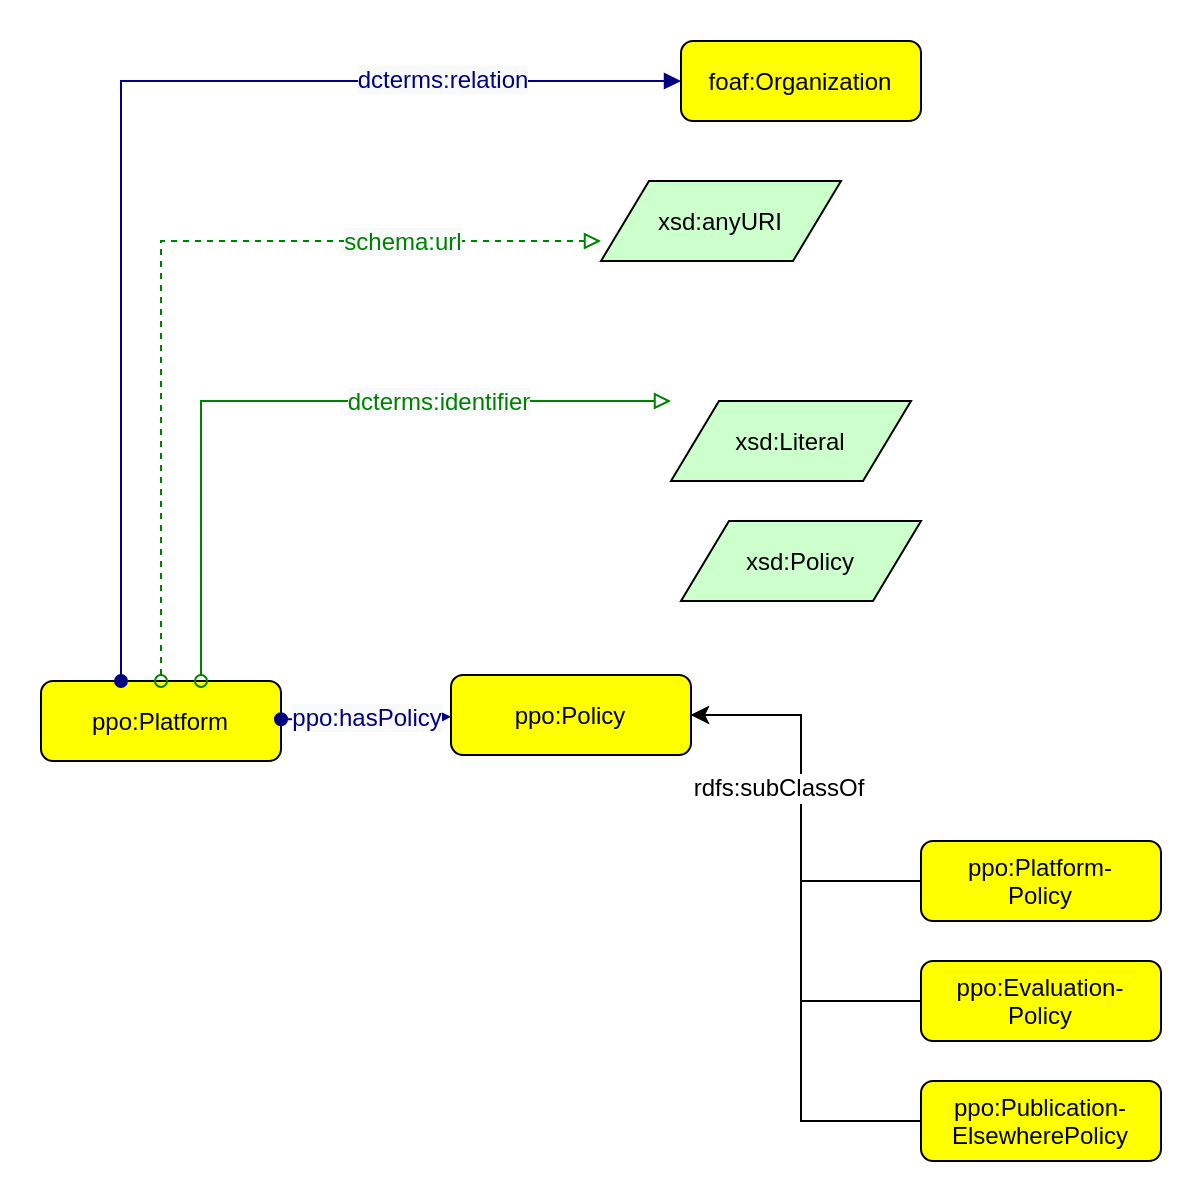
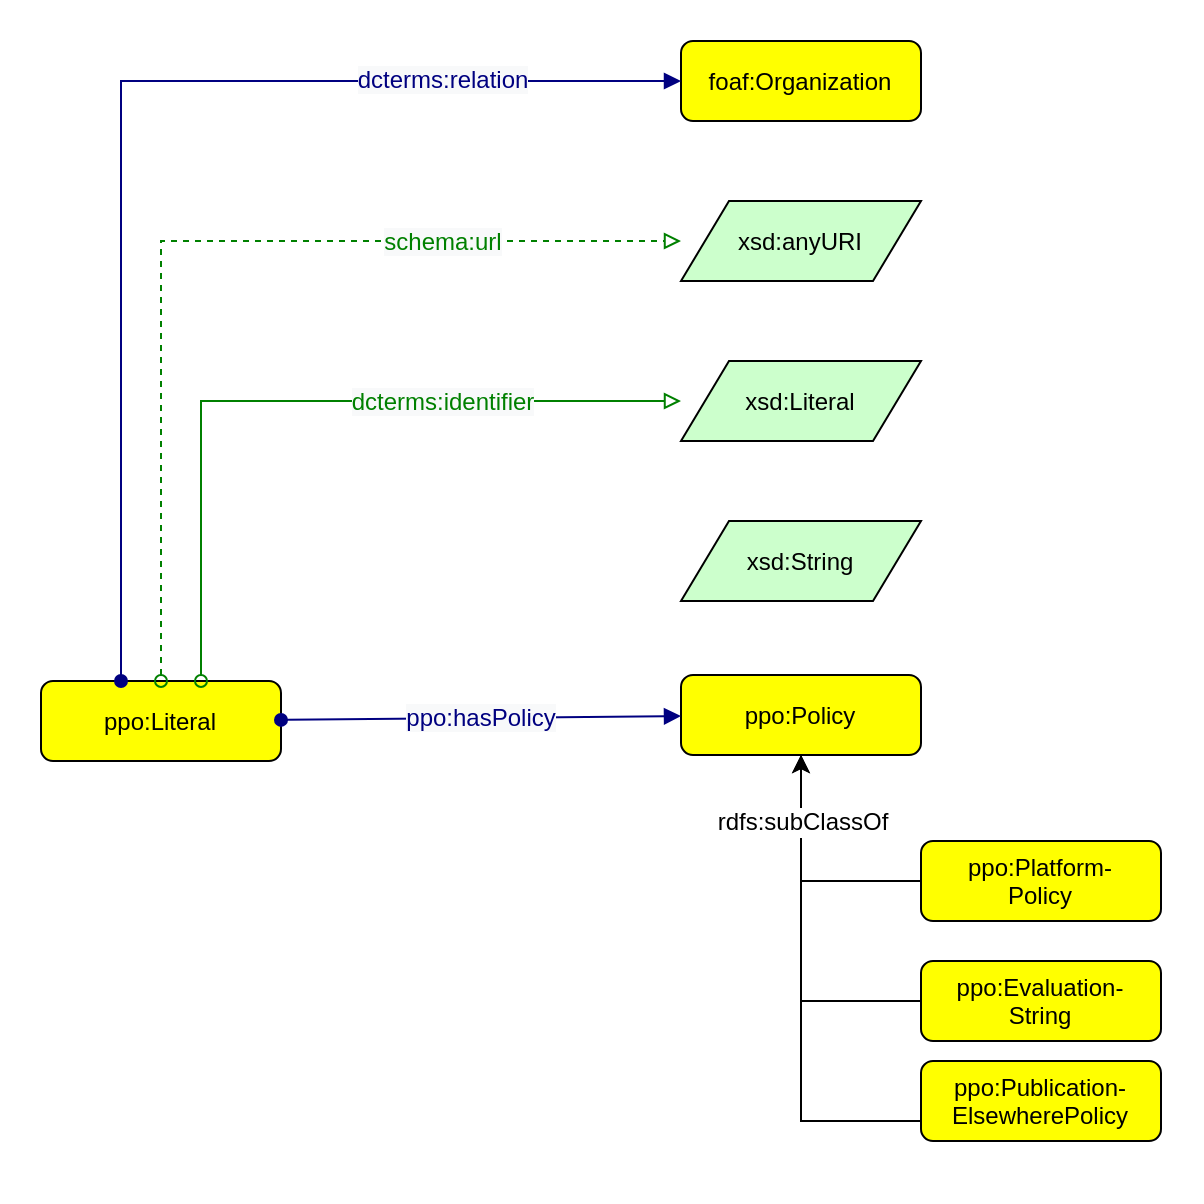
(721, 221) -> (801, 241)
(791, 441) -> (801, 401)
(800, 562) -> (800, 562)
(571, 715) -> (801, 715)
(160, 722) -> (160, 722)
(1040, 988) -> (1040, 988)
(1041, 1121) -> (1041, 1101)
